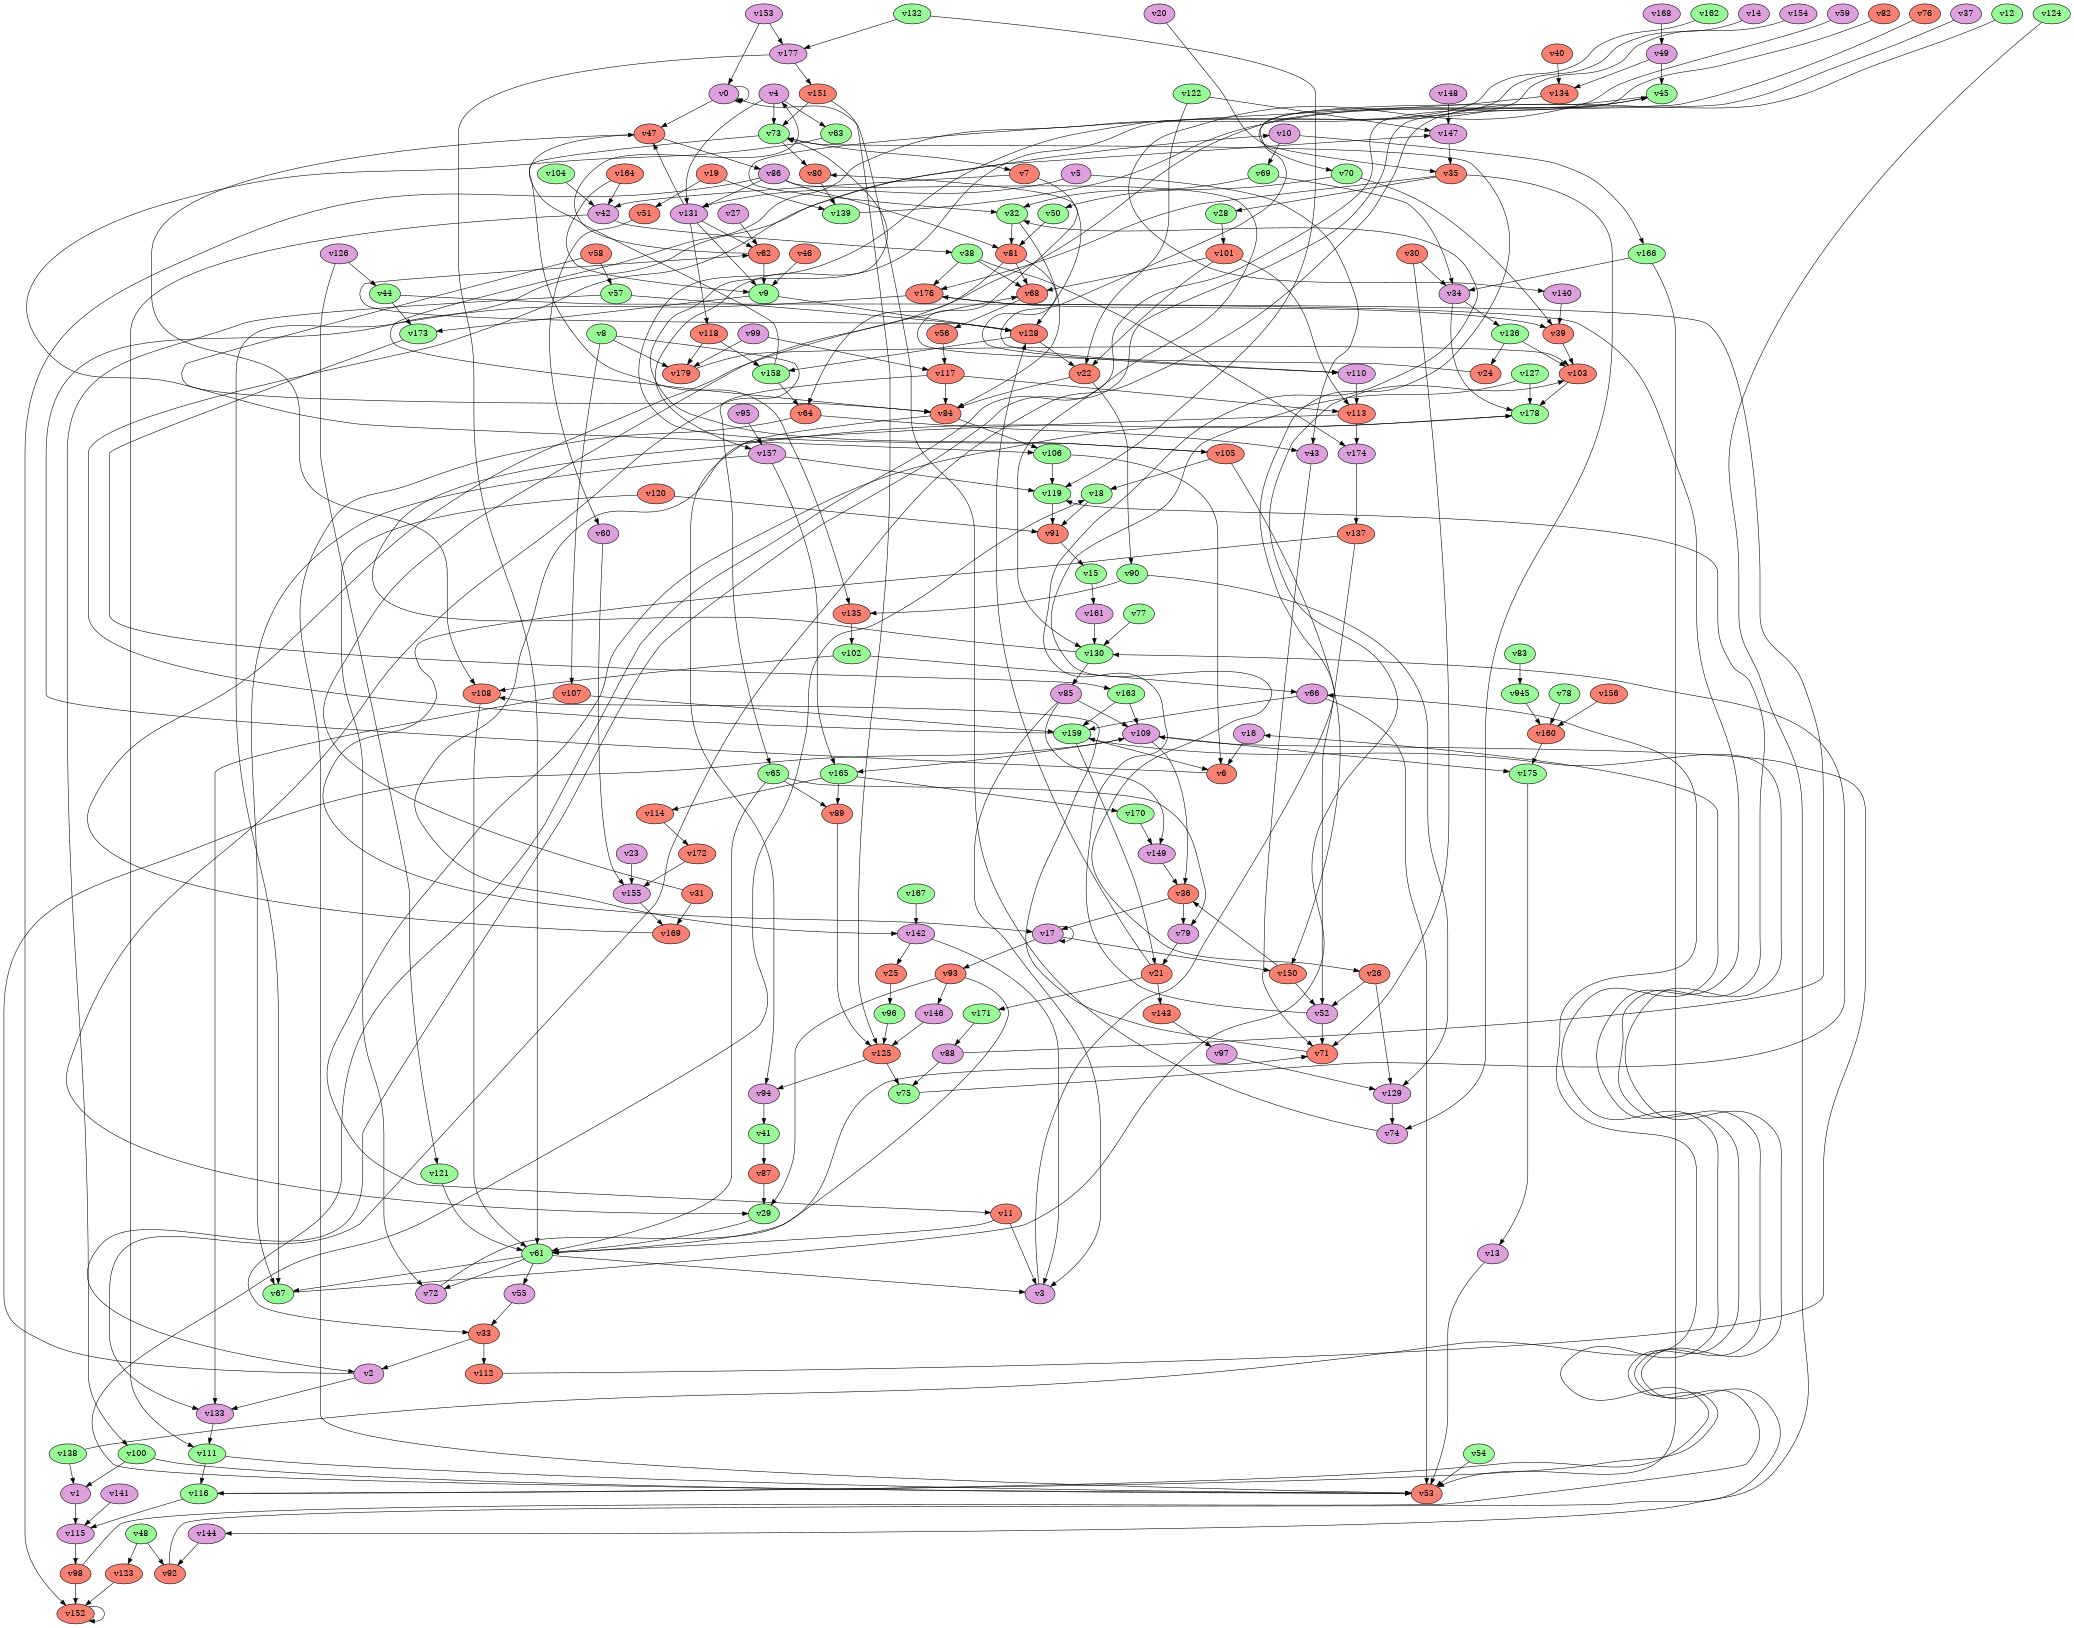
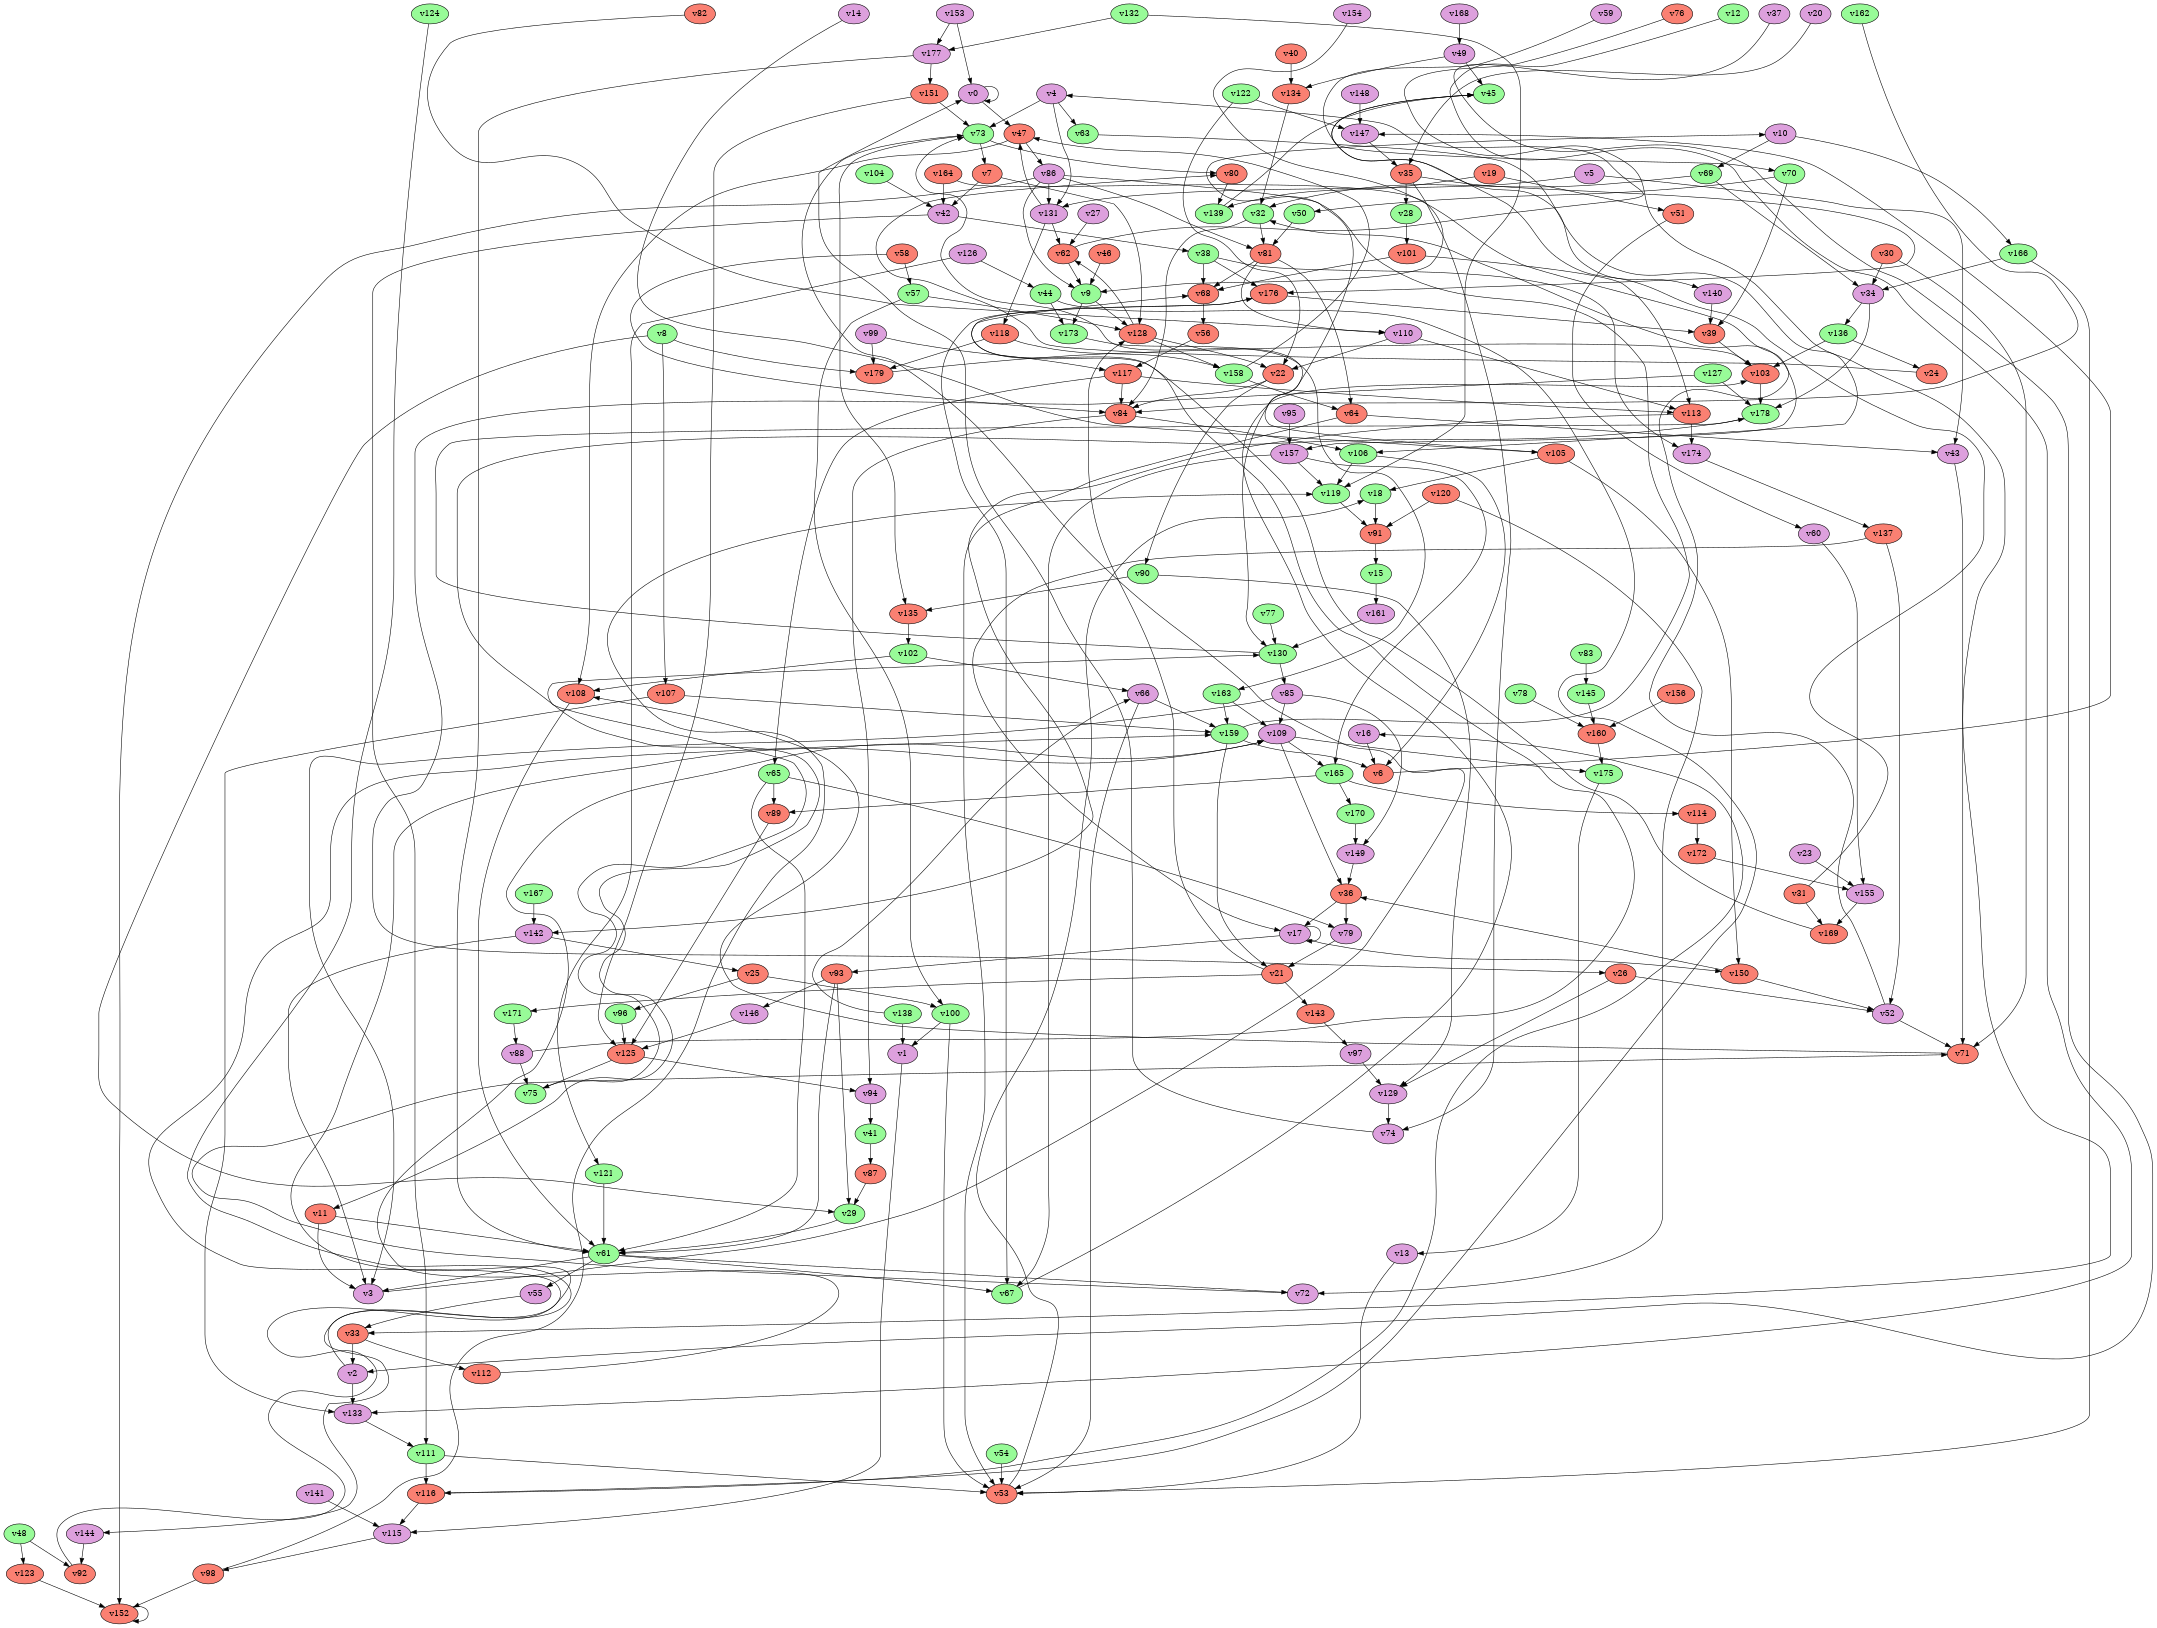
(722, 249) -> (1029, 239)
(1150, 312) -> (1347, 352)
(1520, 694) -> (1586, 694)
none -> (862, 992)
(199, 1494) -> (426, 1494)
